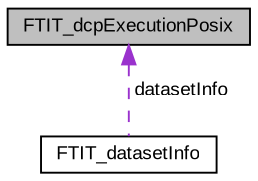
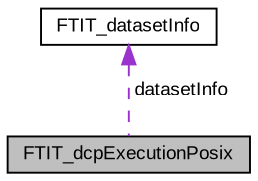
(129, 101) -> (129, 101)
